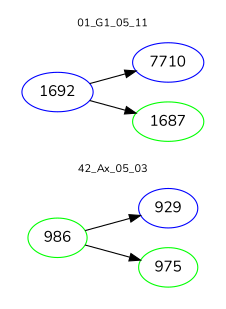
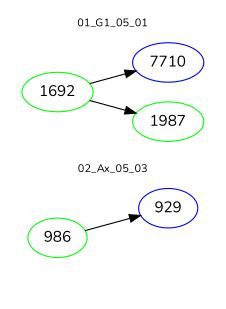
(113, 24) -> (113, 24)
(58, 92) -> (58, 92)
(168, 122) -> (168, 122)
(113, 169) -> (113, 169)
(168, 267) -> none
